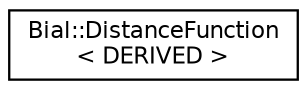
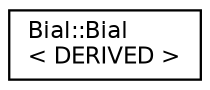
(154, 45) -> (105, 45)
